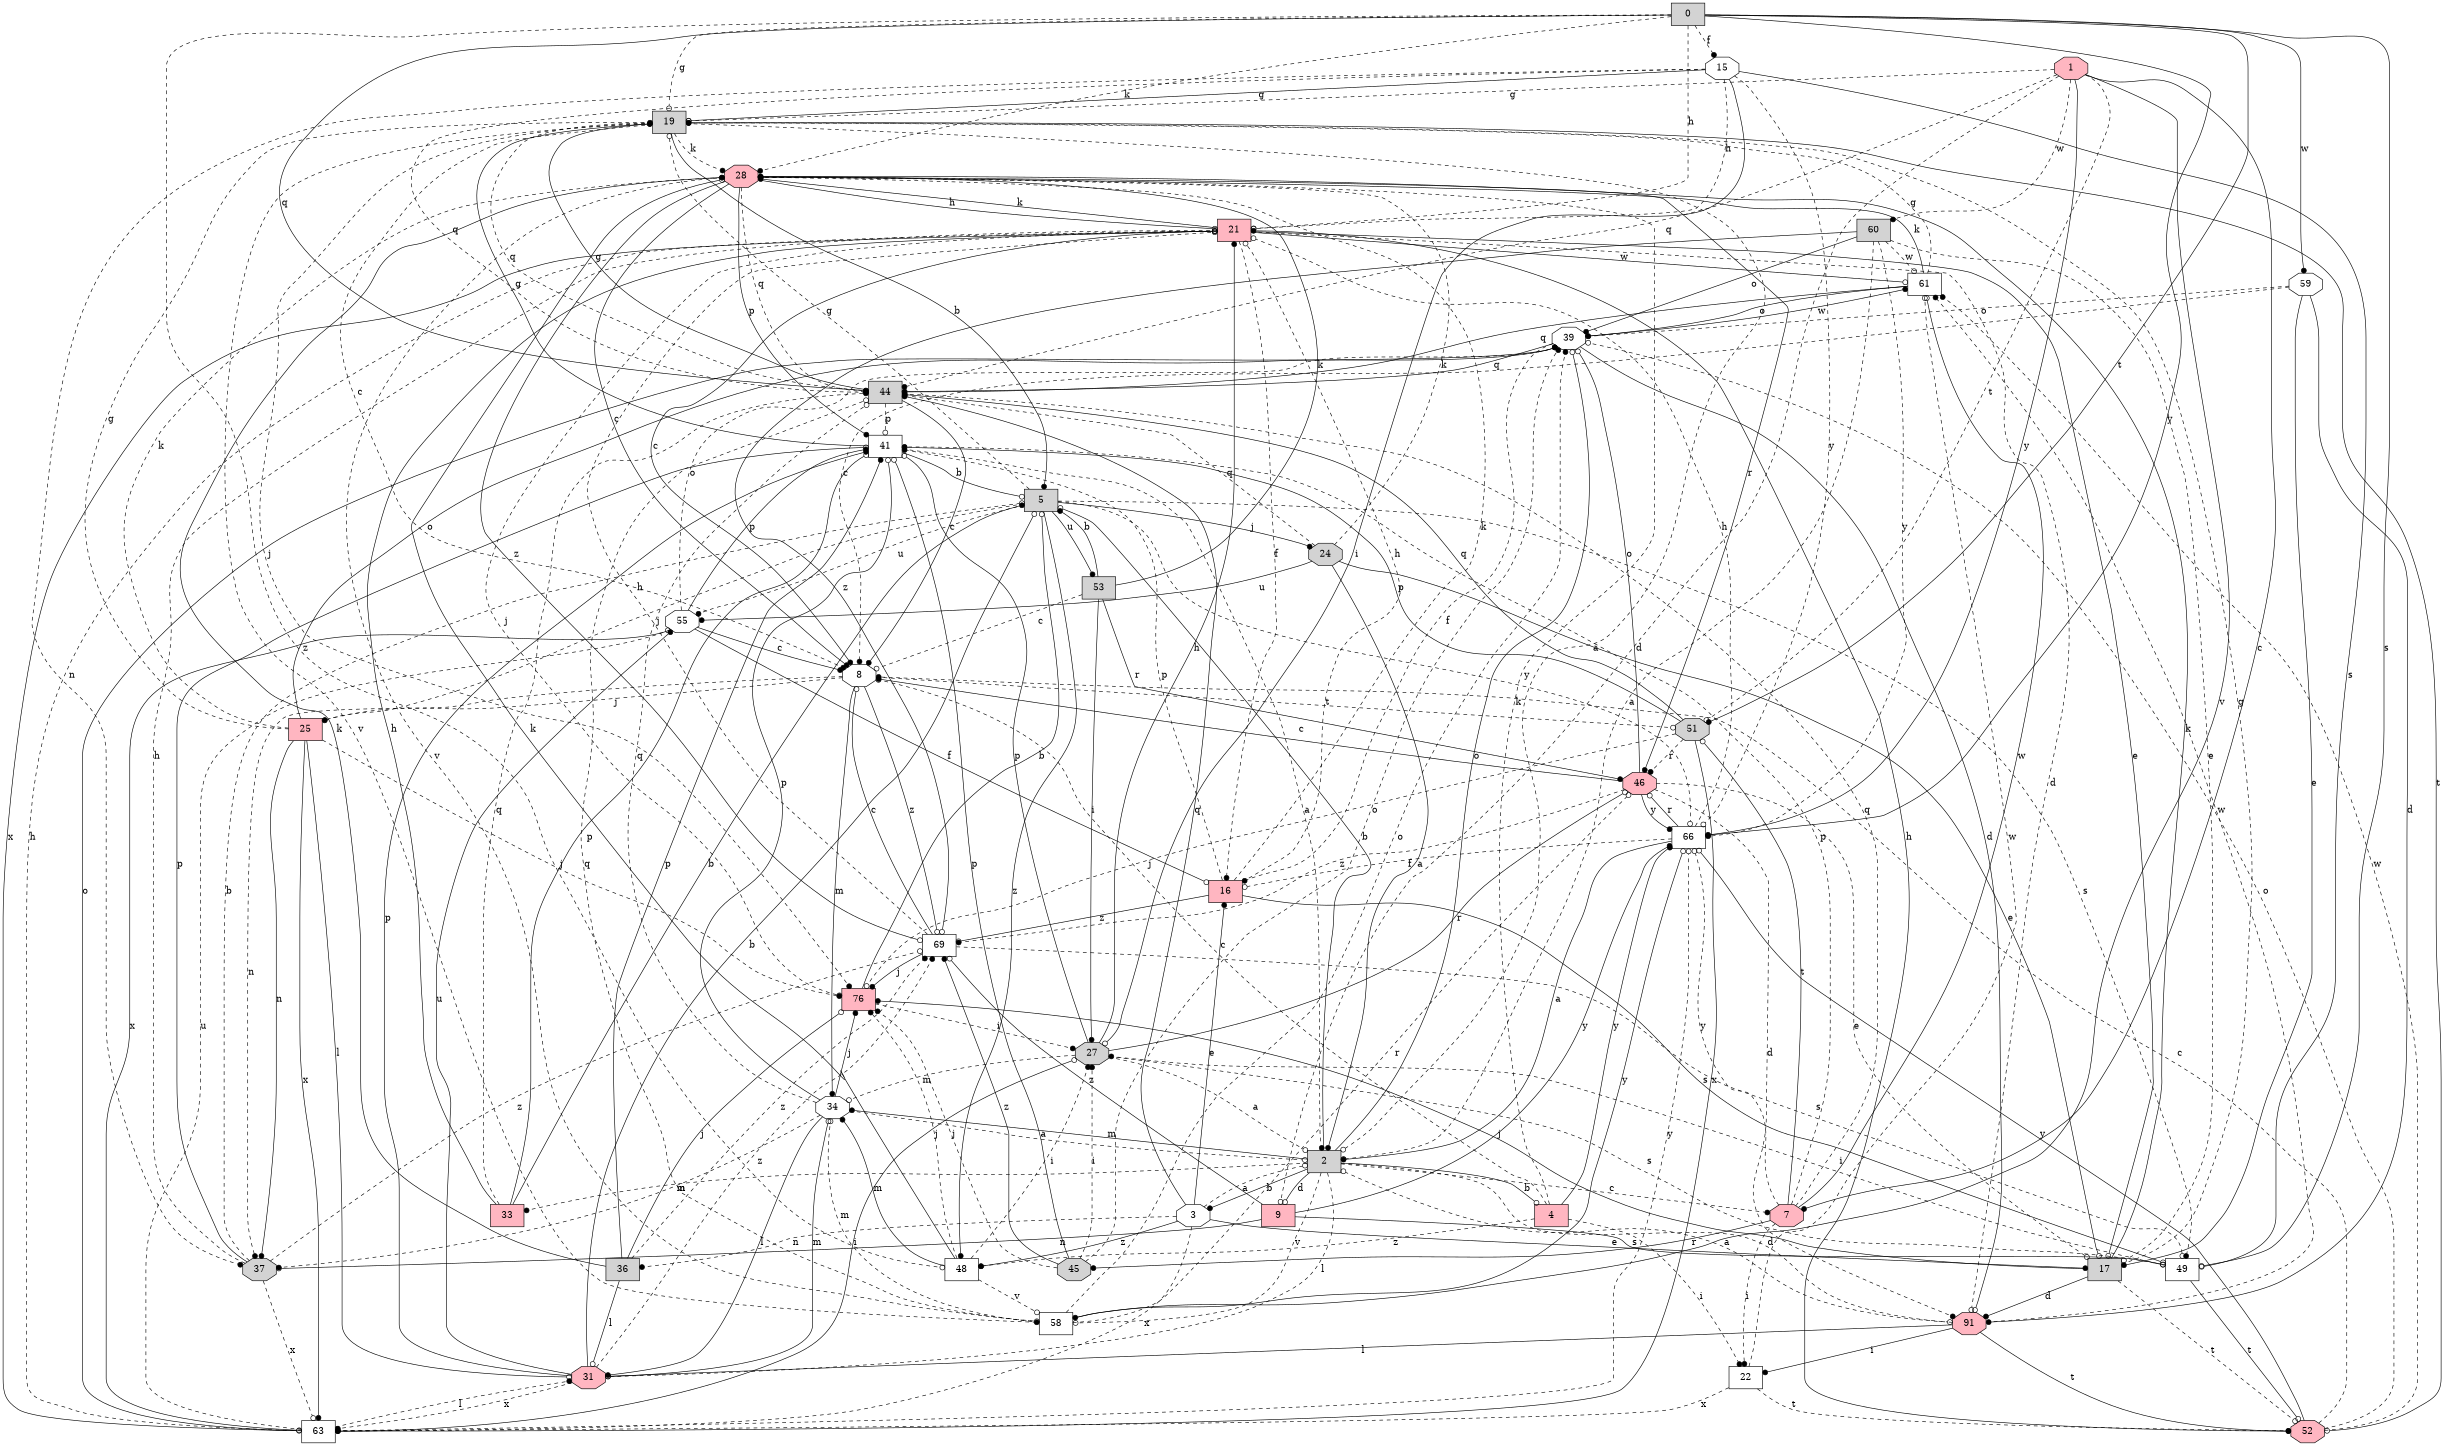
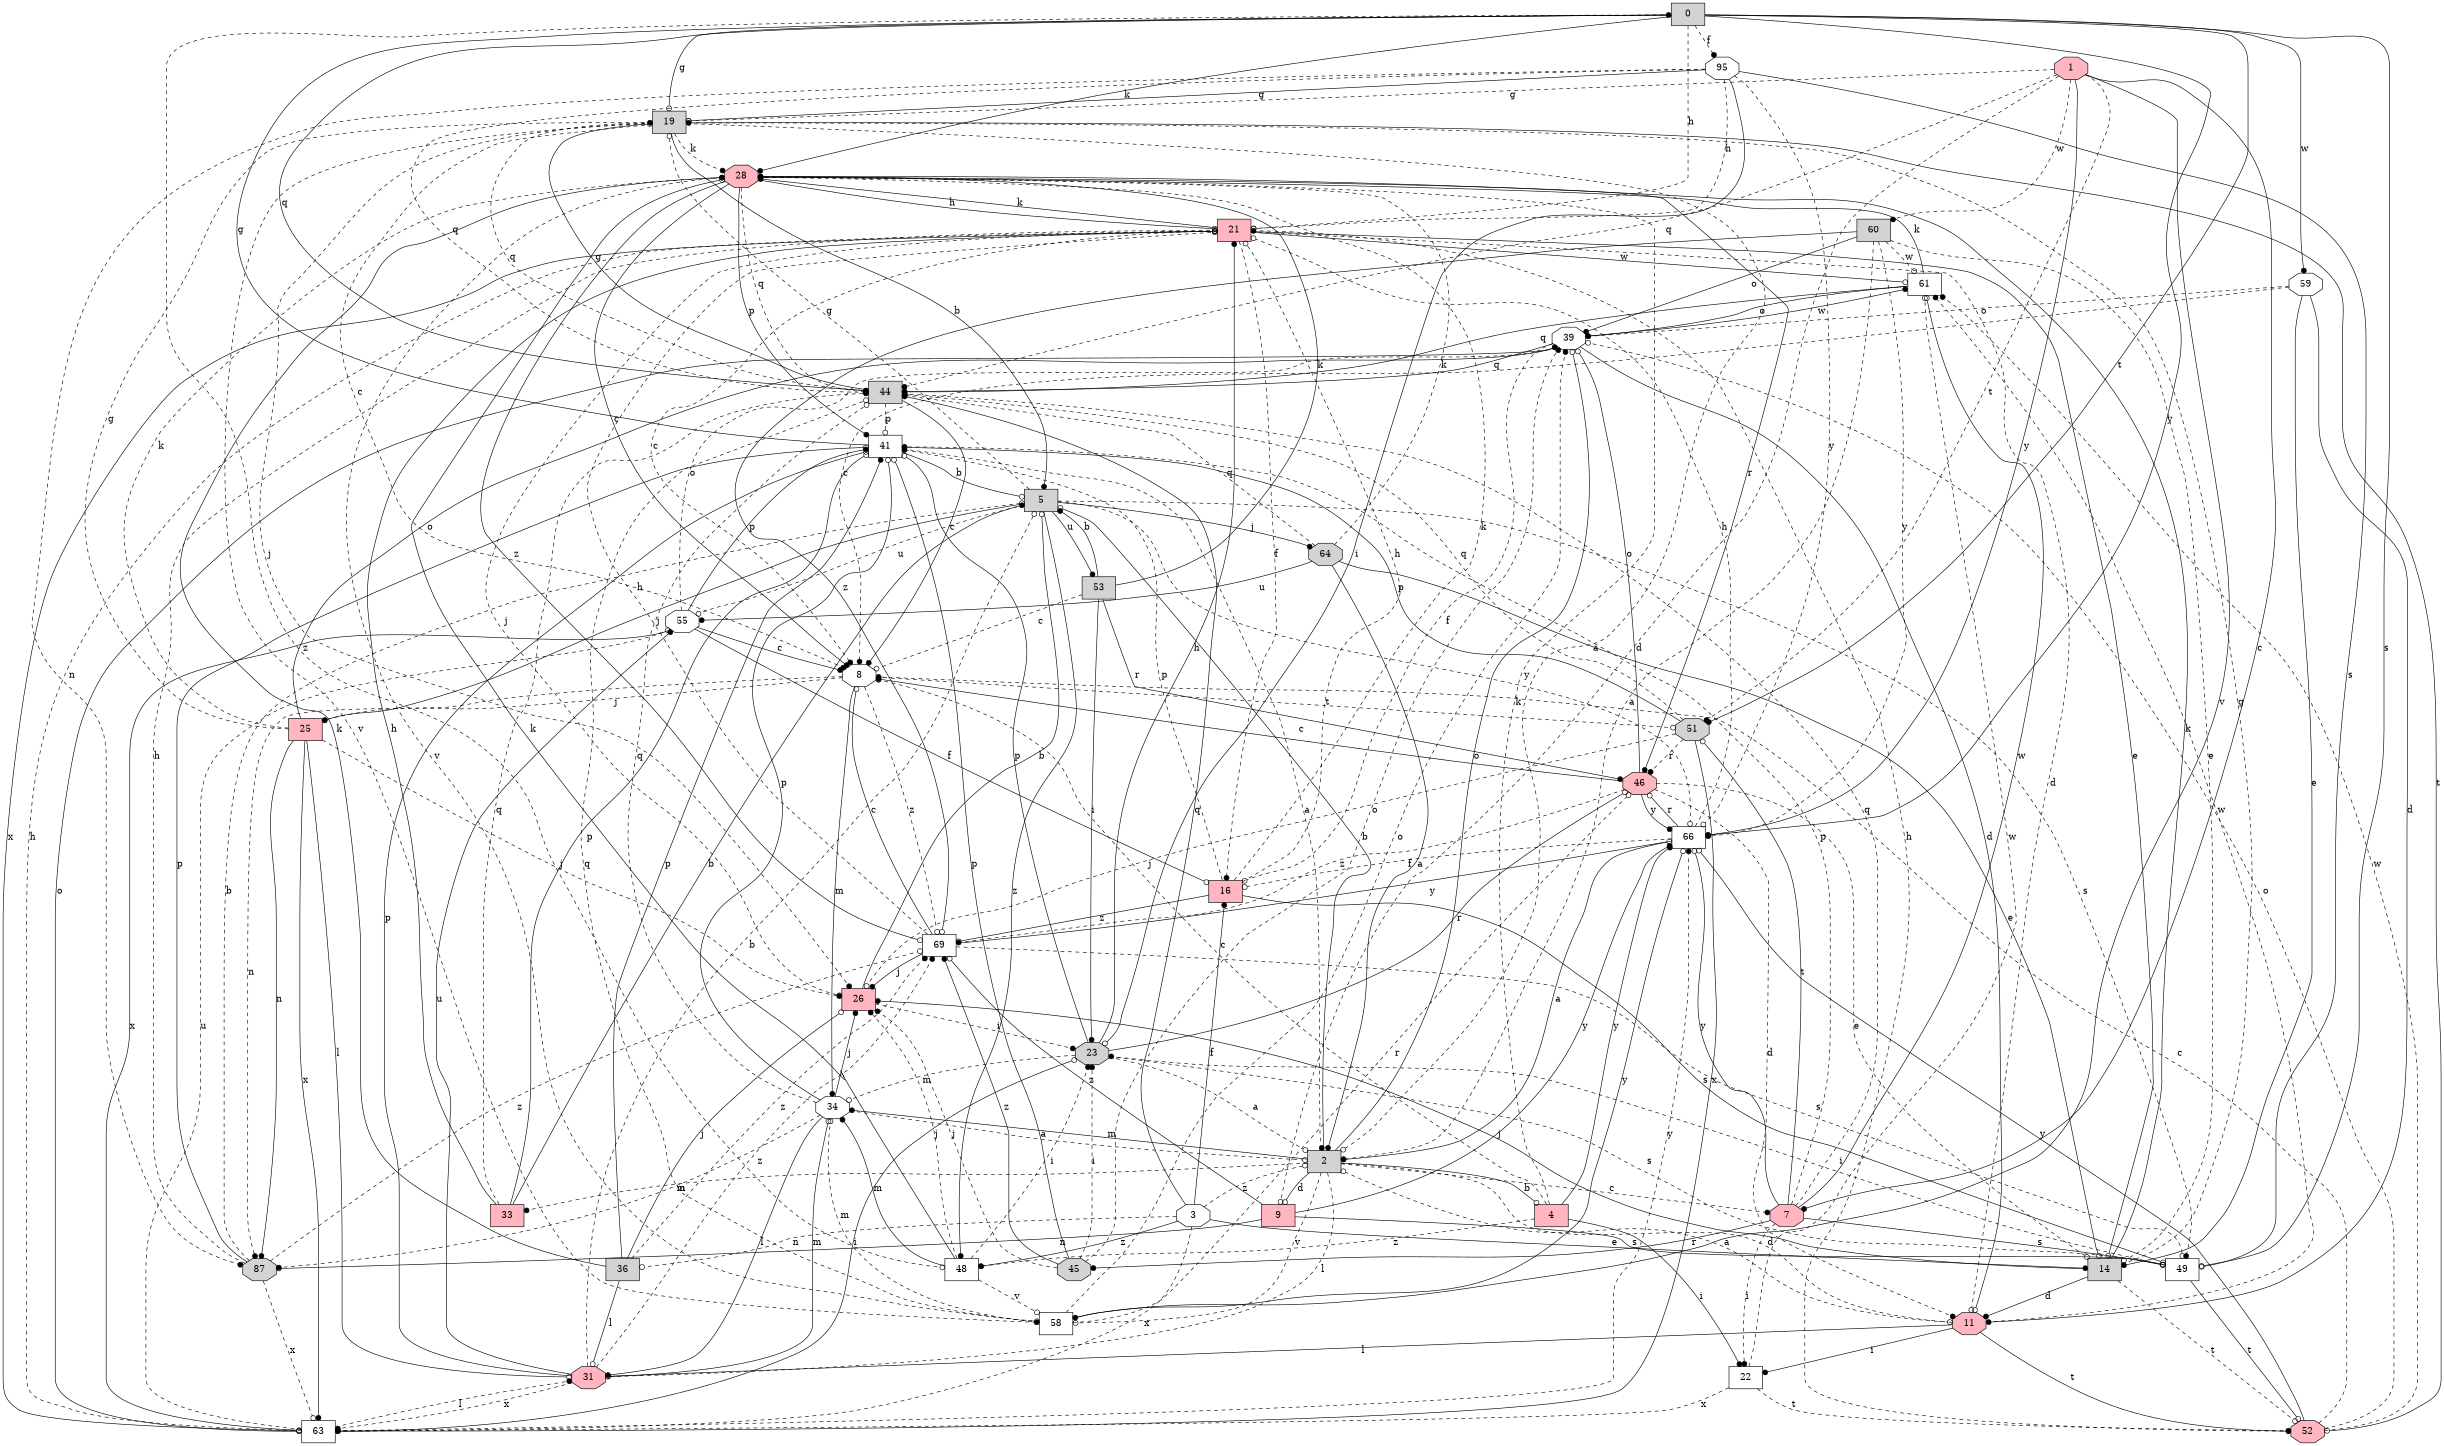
(1145, 20) -> (1145, 20)
(1722, 68) -> (1722, 68)
(1237, 72) -> (1237, 72)
(1345, 129) -> none
(770, 336) -> (770, 336)
(547, 353) -> (547, 36)
(1966, 428) -> (1966, 428)
(1338, 464) -> (1338, 464)
(291, 533) -> (318, 482)
(1325, 554) -> (1325, 554)
(862, 557) -> (862, 557)
(673, 604) -> (673, 604)
(1434, 625) -> (1434, 625)
(907, 806) -> (907, 806)
(388, 859) -> (388, 859)
none -> (1312, 899)
(1908, 920) -> (1908, 920)
(762, 922) -> (762, 922)
(859, 1000) -> (859, 1000)
(1705, 1043) -> (1705, 1043)
(1092, 1054) -> (1092, 1054)
(1212, 1054) -> (1212, 1054)
(1260, 1188) -> none
(1245, 1189) -> (1245, 1189)
(909, 1227) -> (909, 1227)
none -> (1973, 1238)
(1671, 1267) -> (1671, 1267)
(260, 1270) -> (260, 1270)
(2105, 1270) -> (2105, 1270)
(1969, 1324) -> (1969, 1324)
(1244, 1409) -> (1244, 1409)
